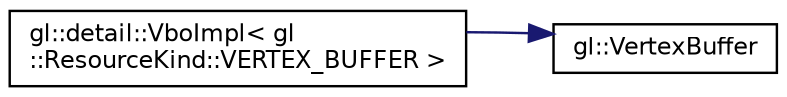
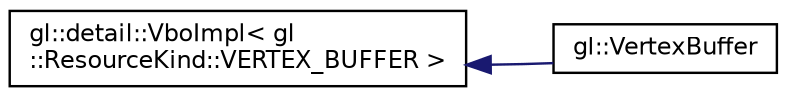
(498, 33) -> (522, 64)
